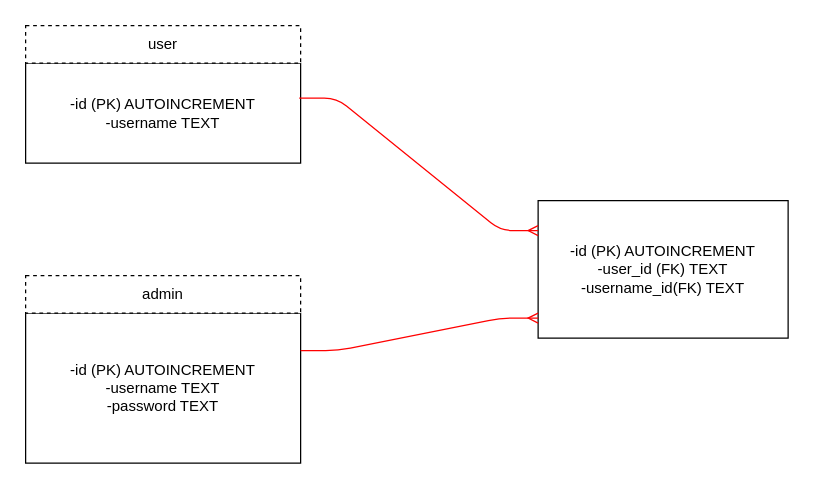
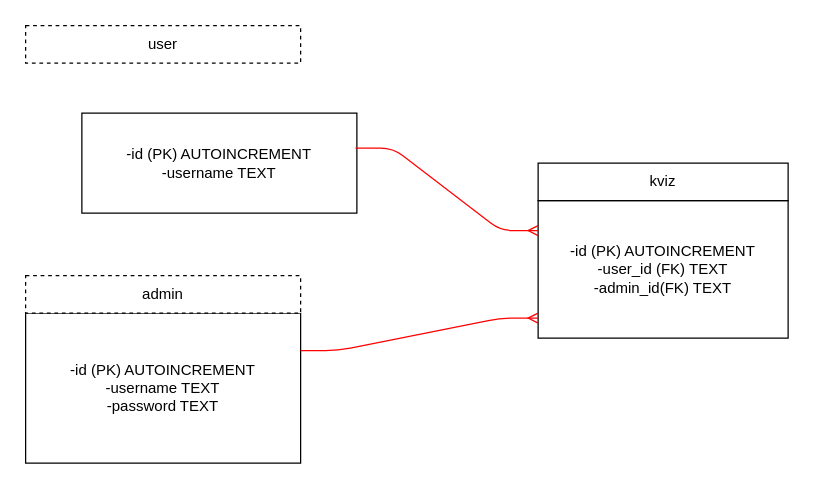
(163, 113) -> (219, 163)
none -> (663, 182)
(663, 269) -> (663, 269)
